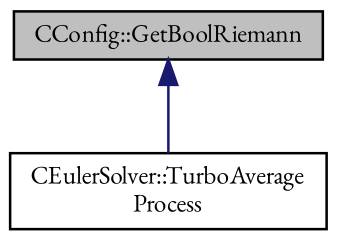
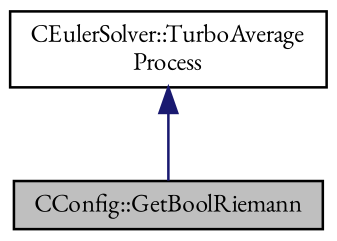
(168, 119) -> (168, 147)
